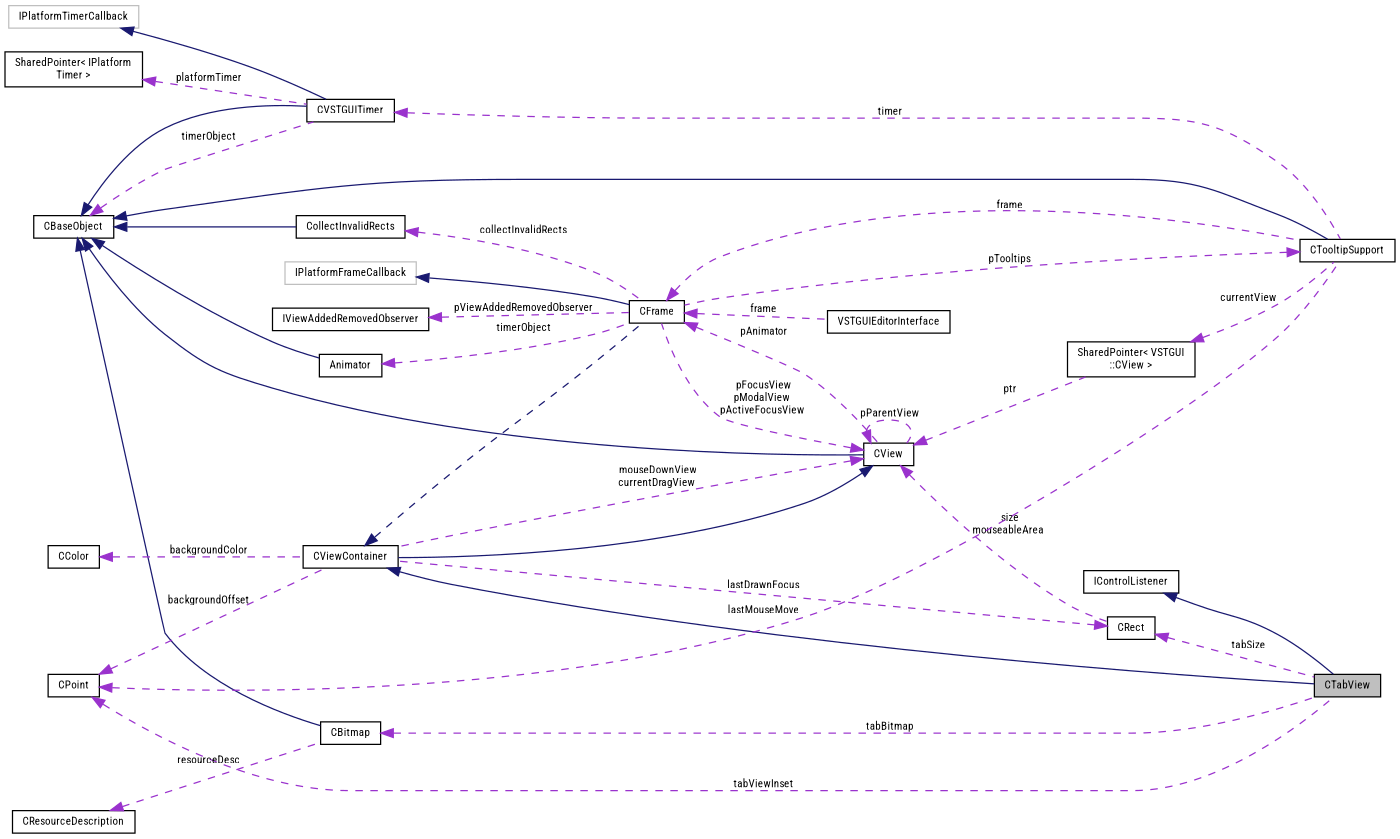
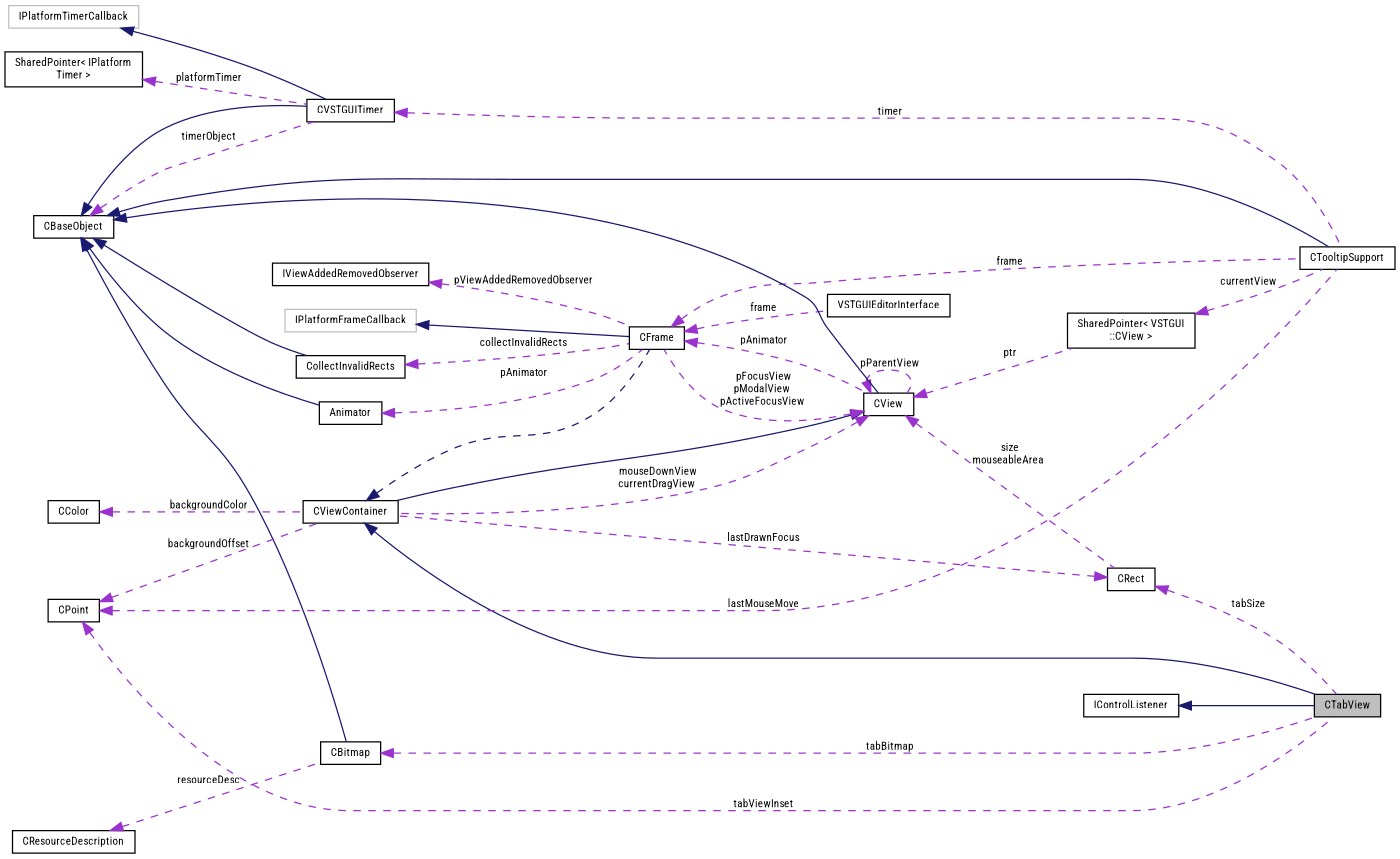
(985, 269) -> none
(522, 328) -> (522, 373)
